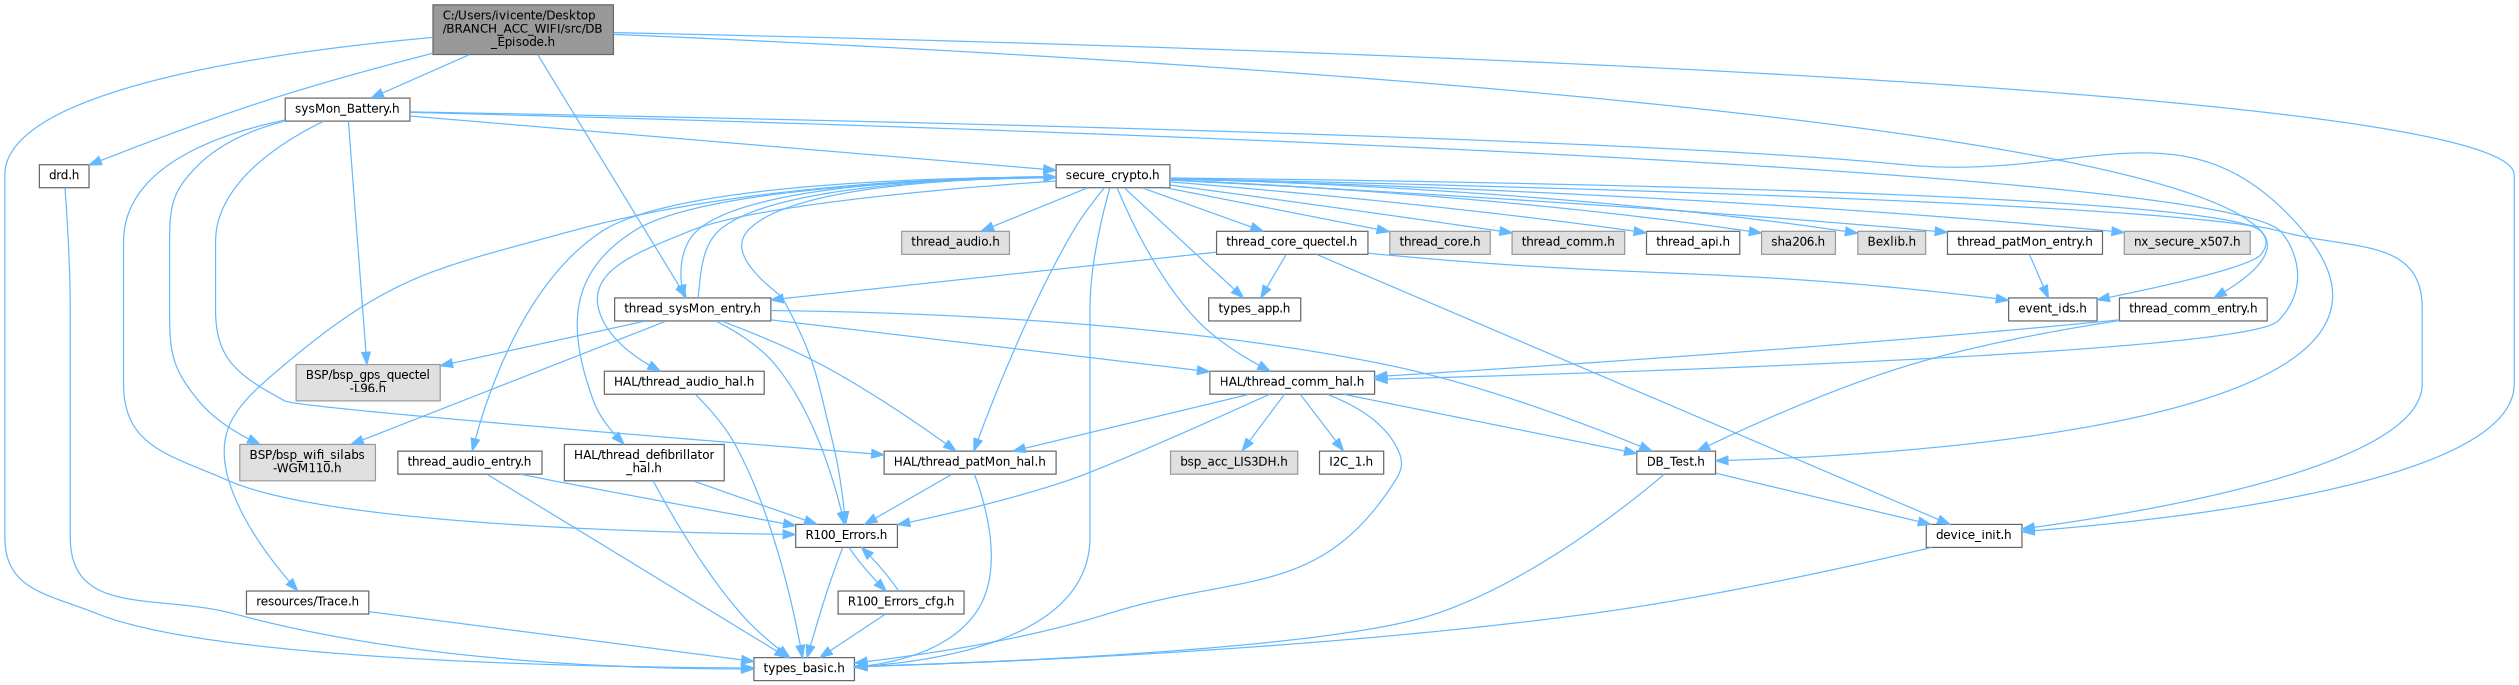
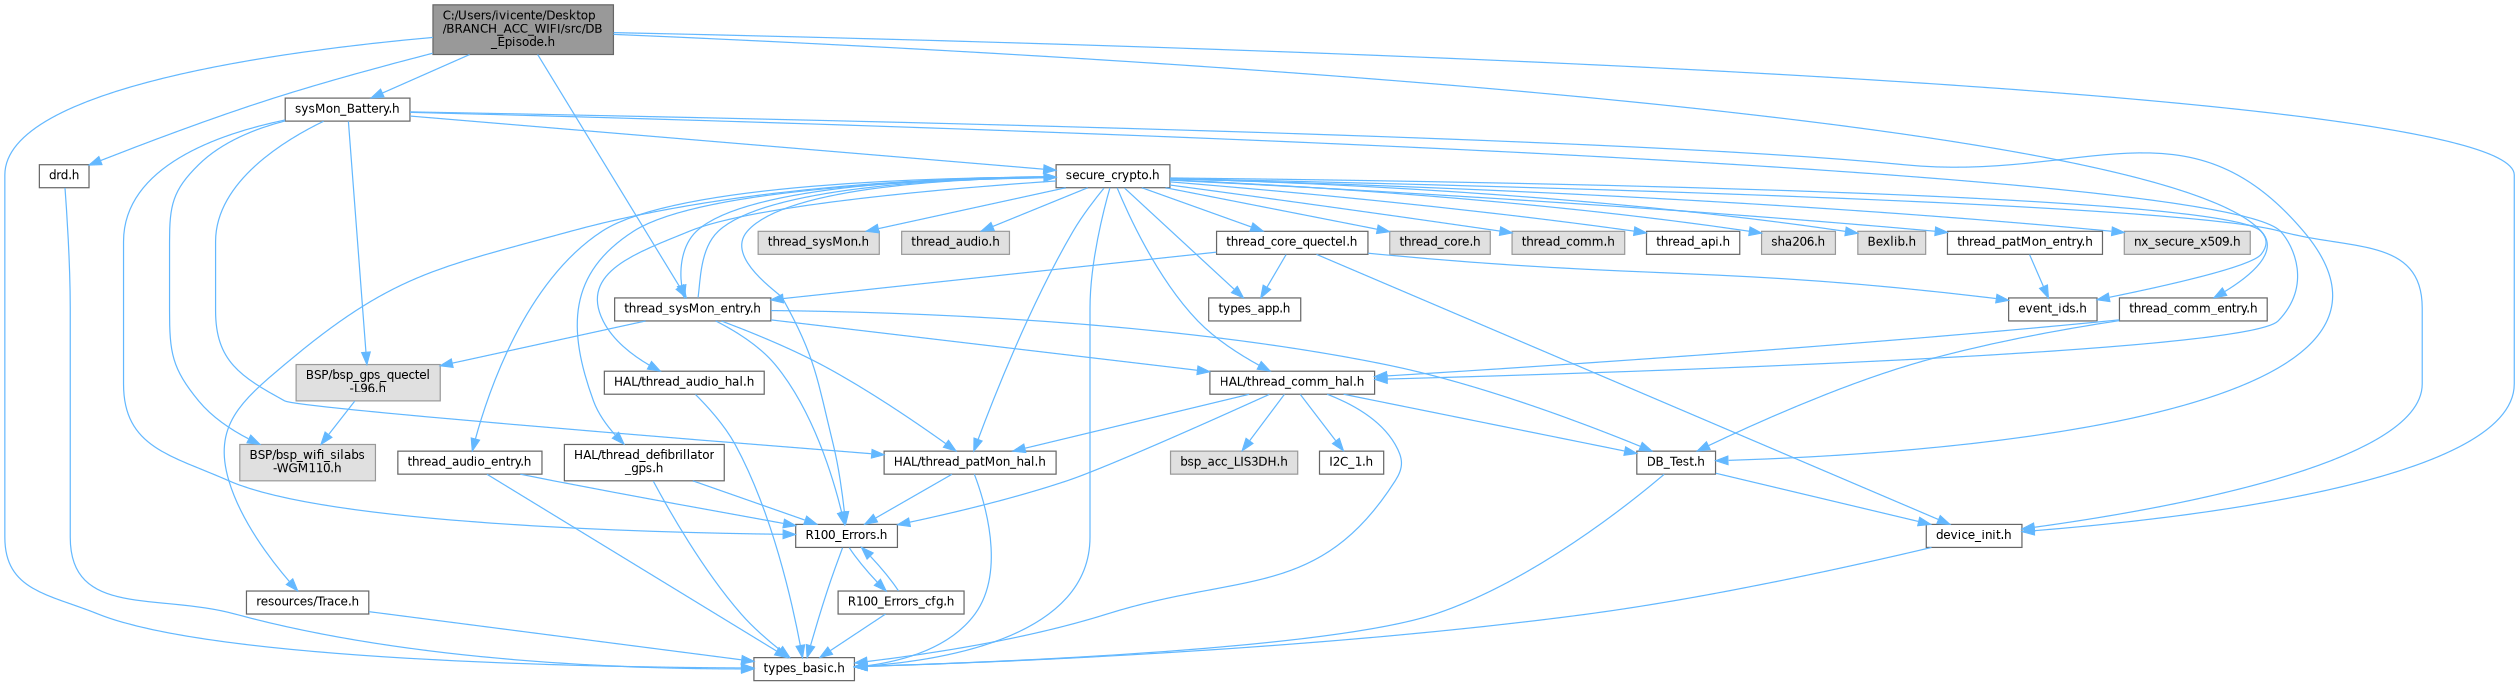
none -> (819, 243)
(2187, 243) -> (2187, 243)
(514, 380) -> (342, 418)
(644, 463) -> (644, 463)
